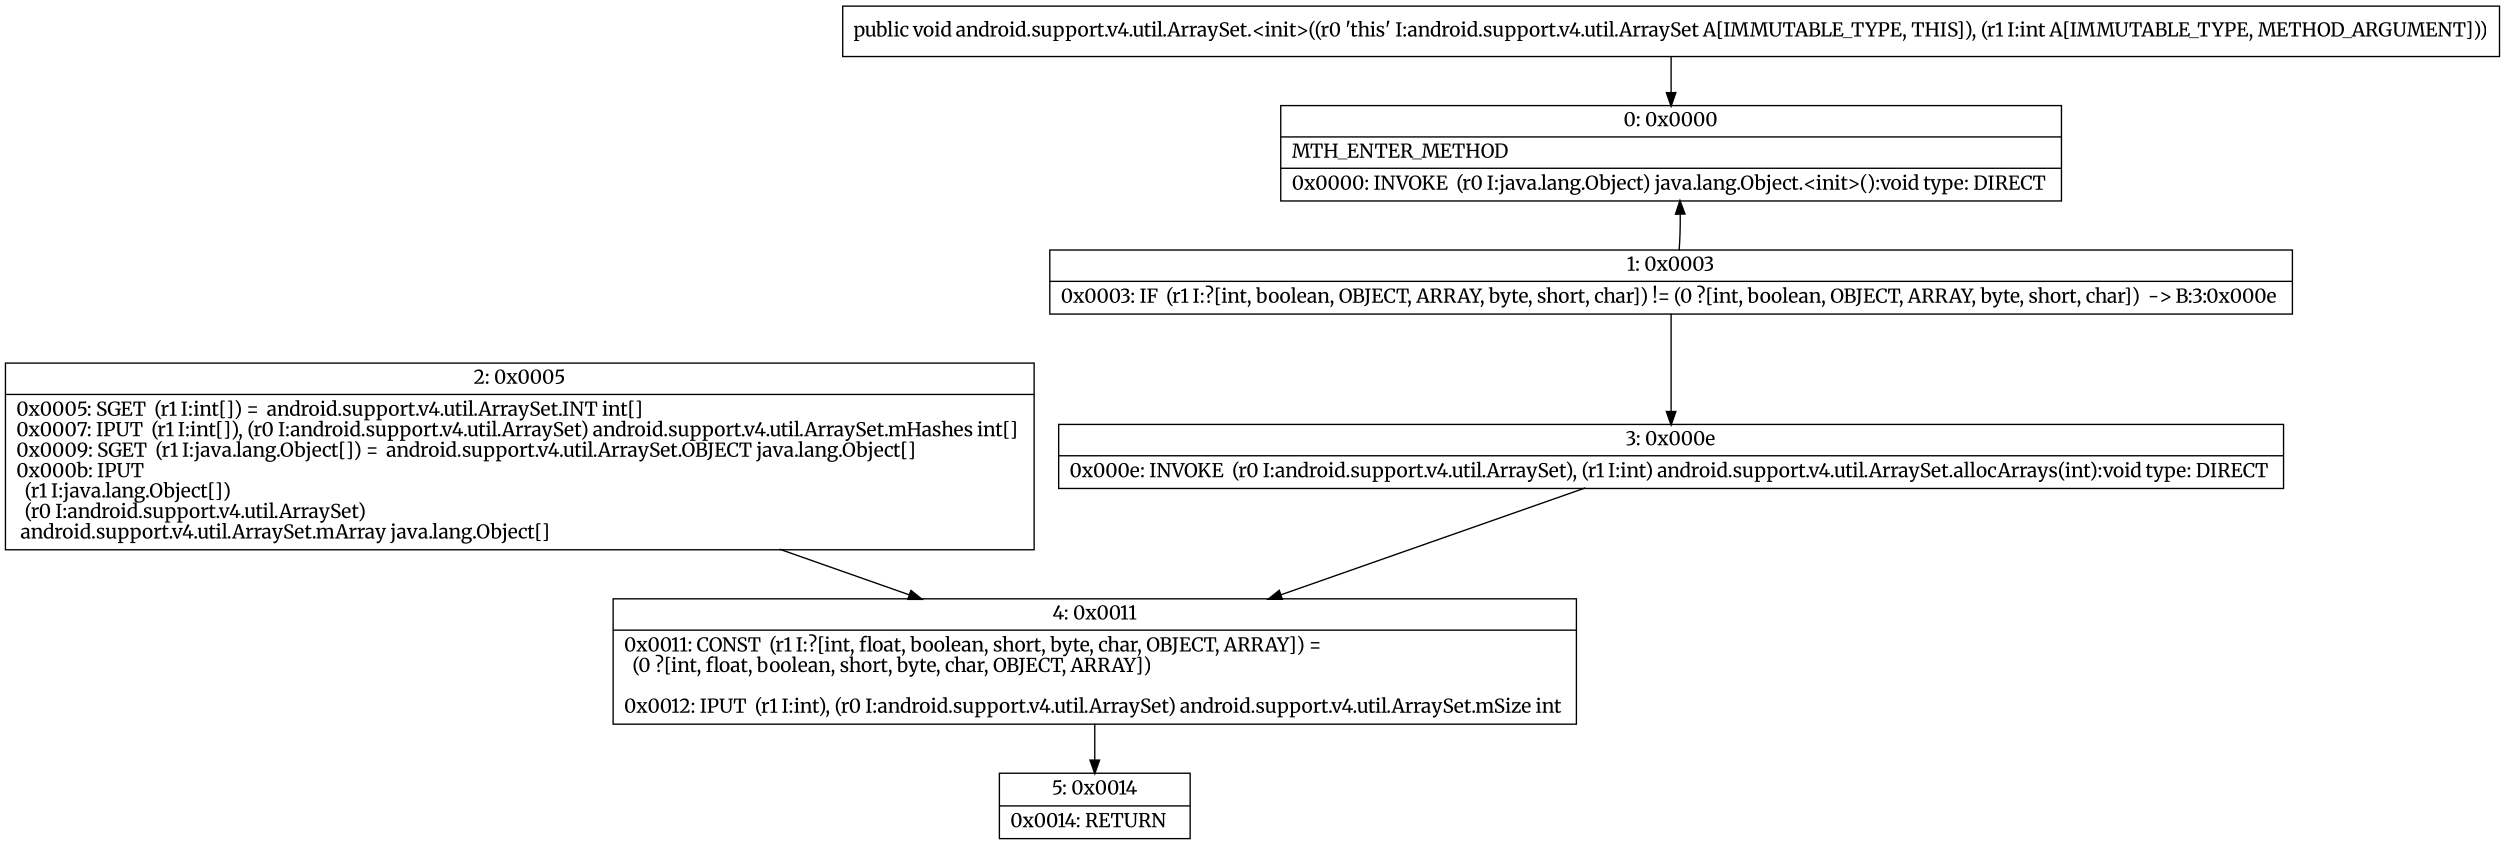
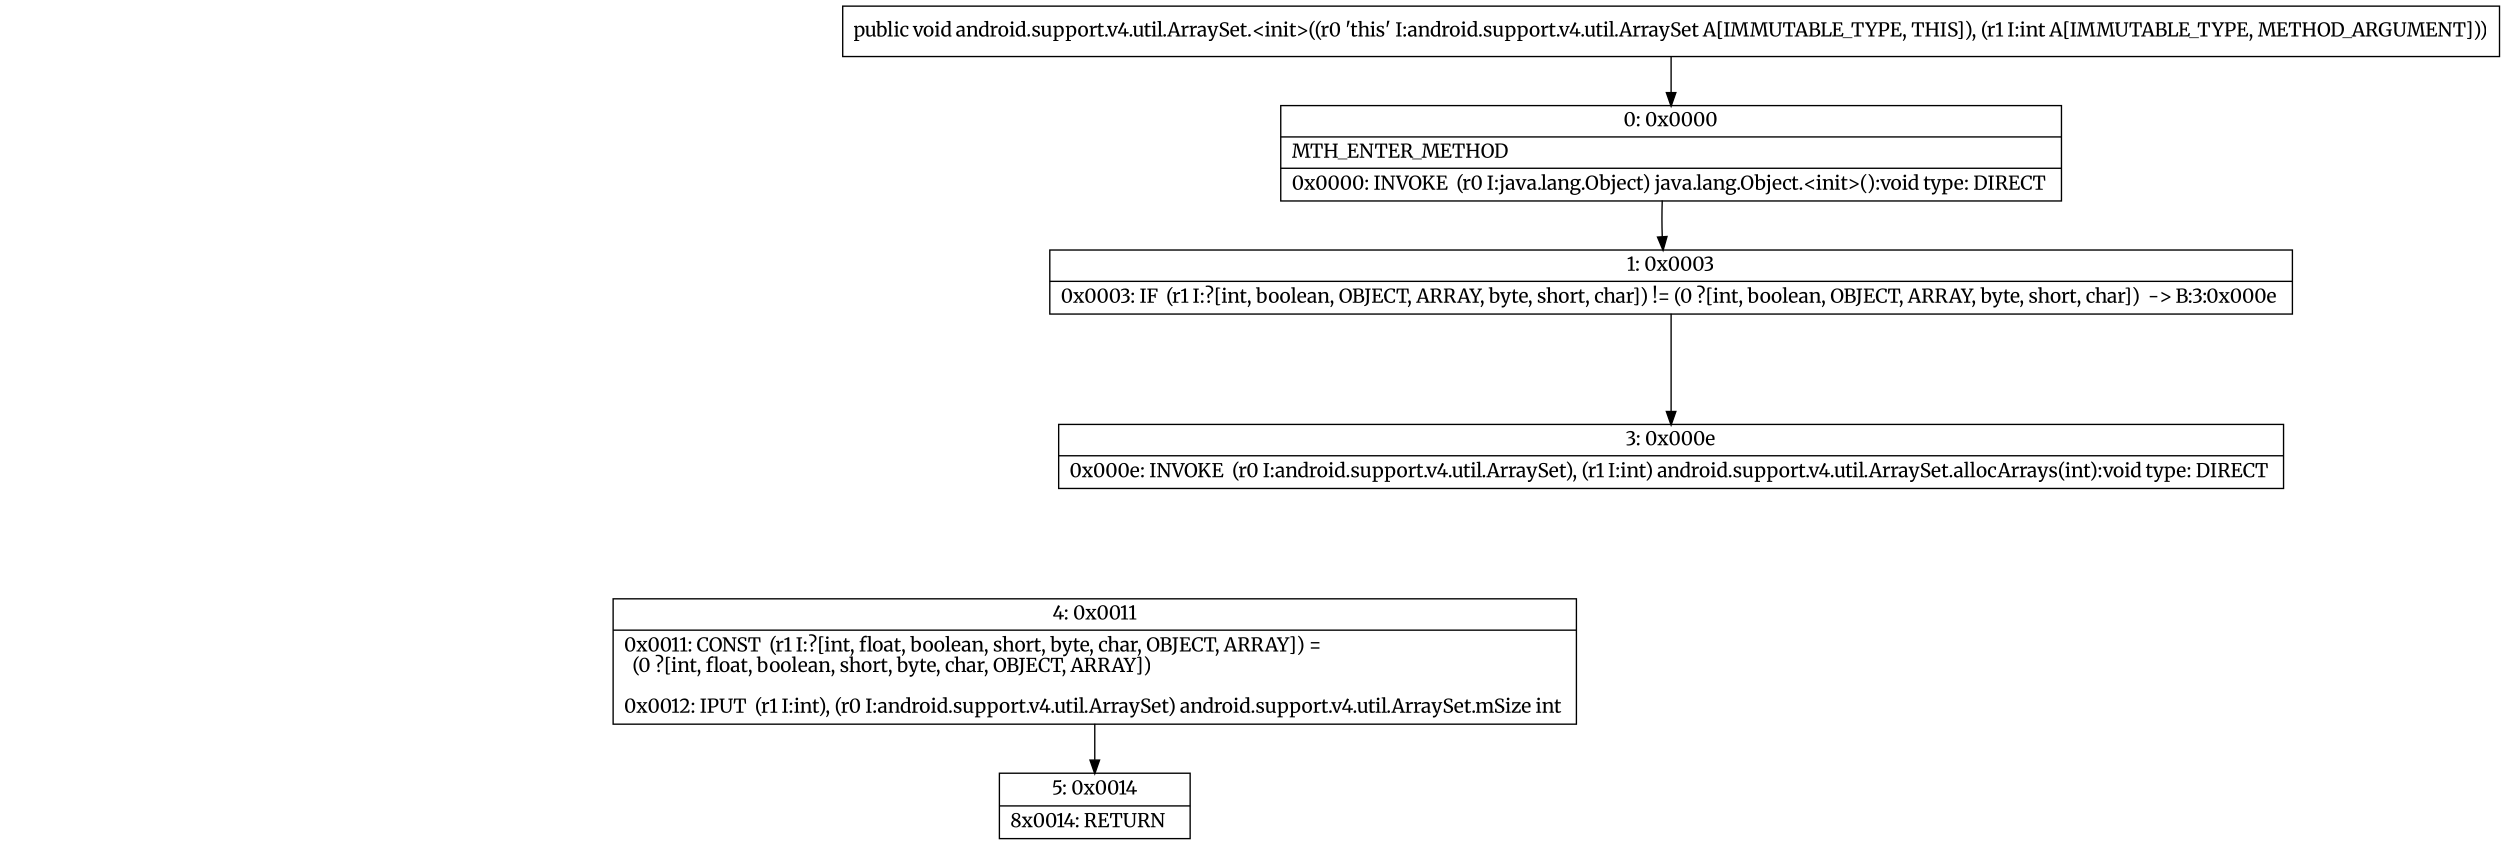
(1680, 232) -> (1662, 219)
(520, 456) -> none
(1433, 541) -> none
(1095, 822) -> (1094, 822)
